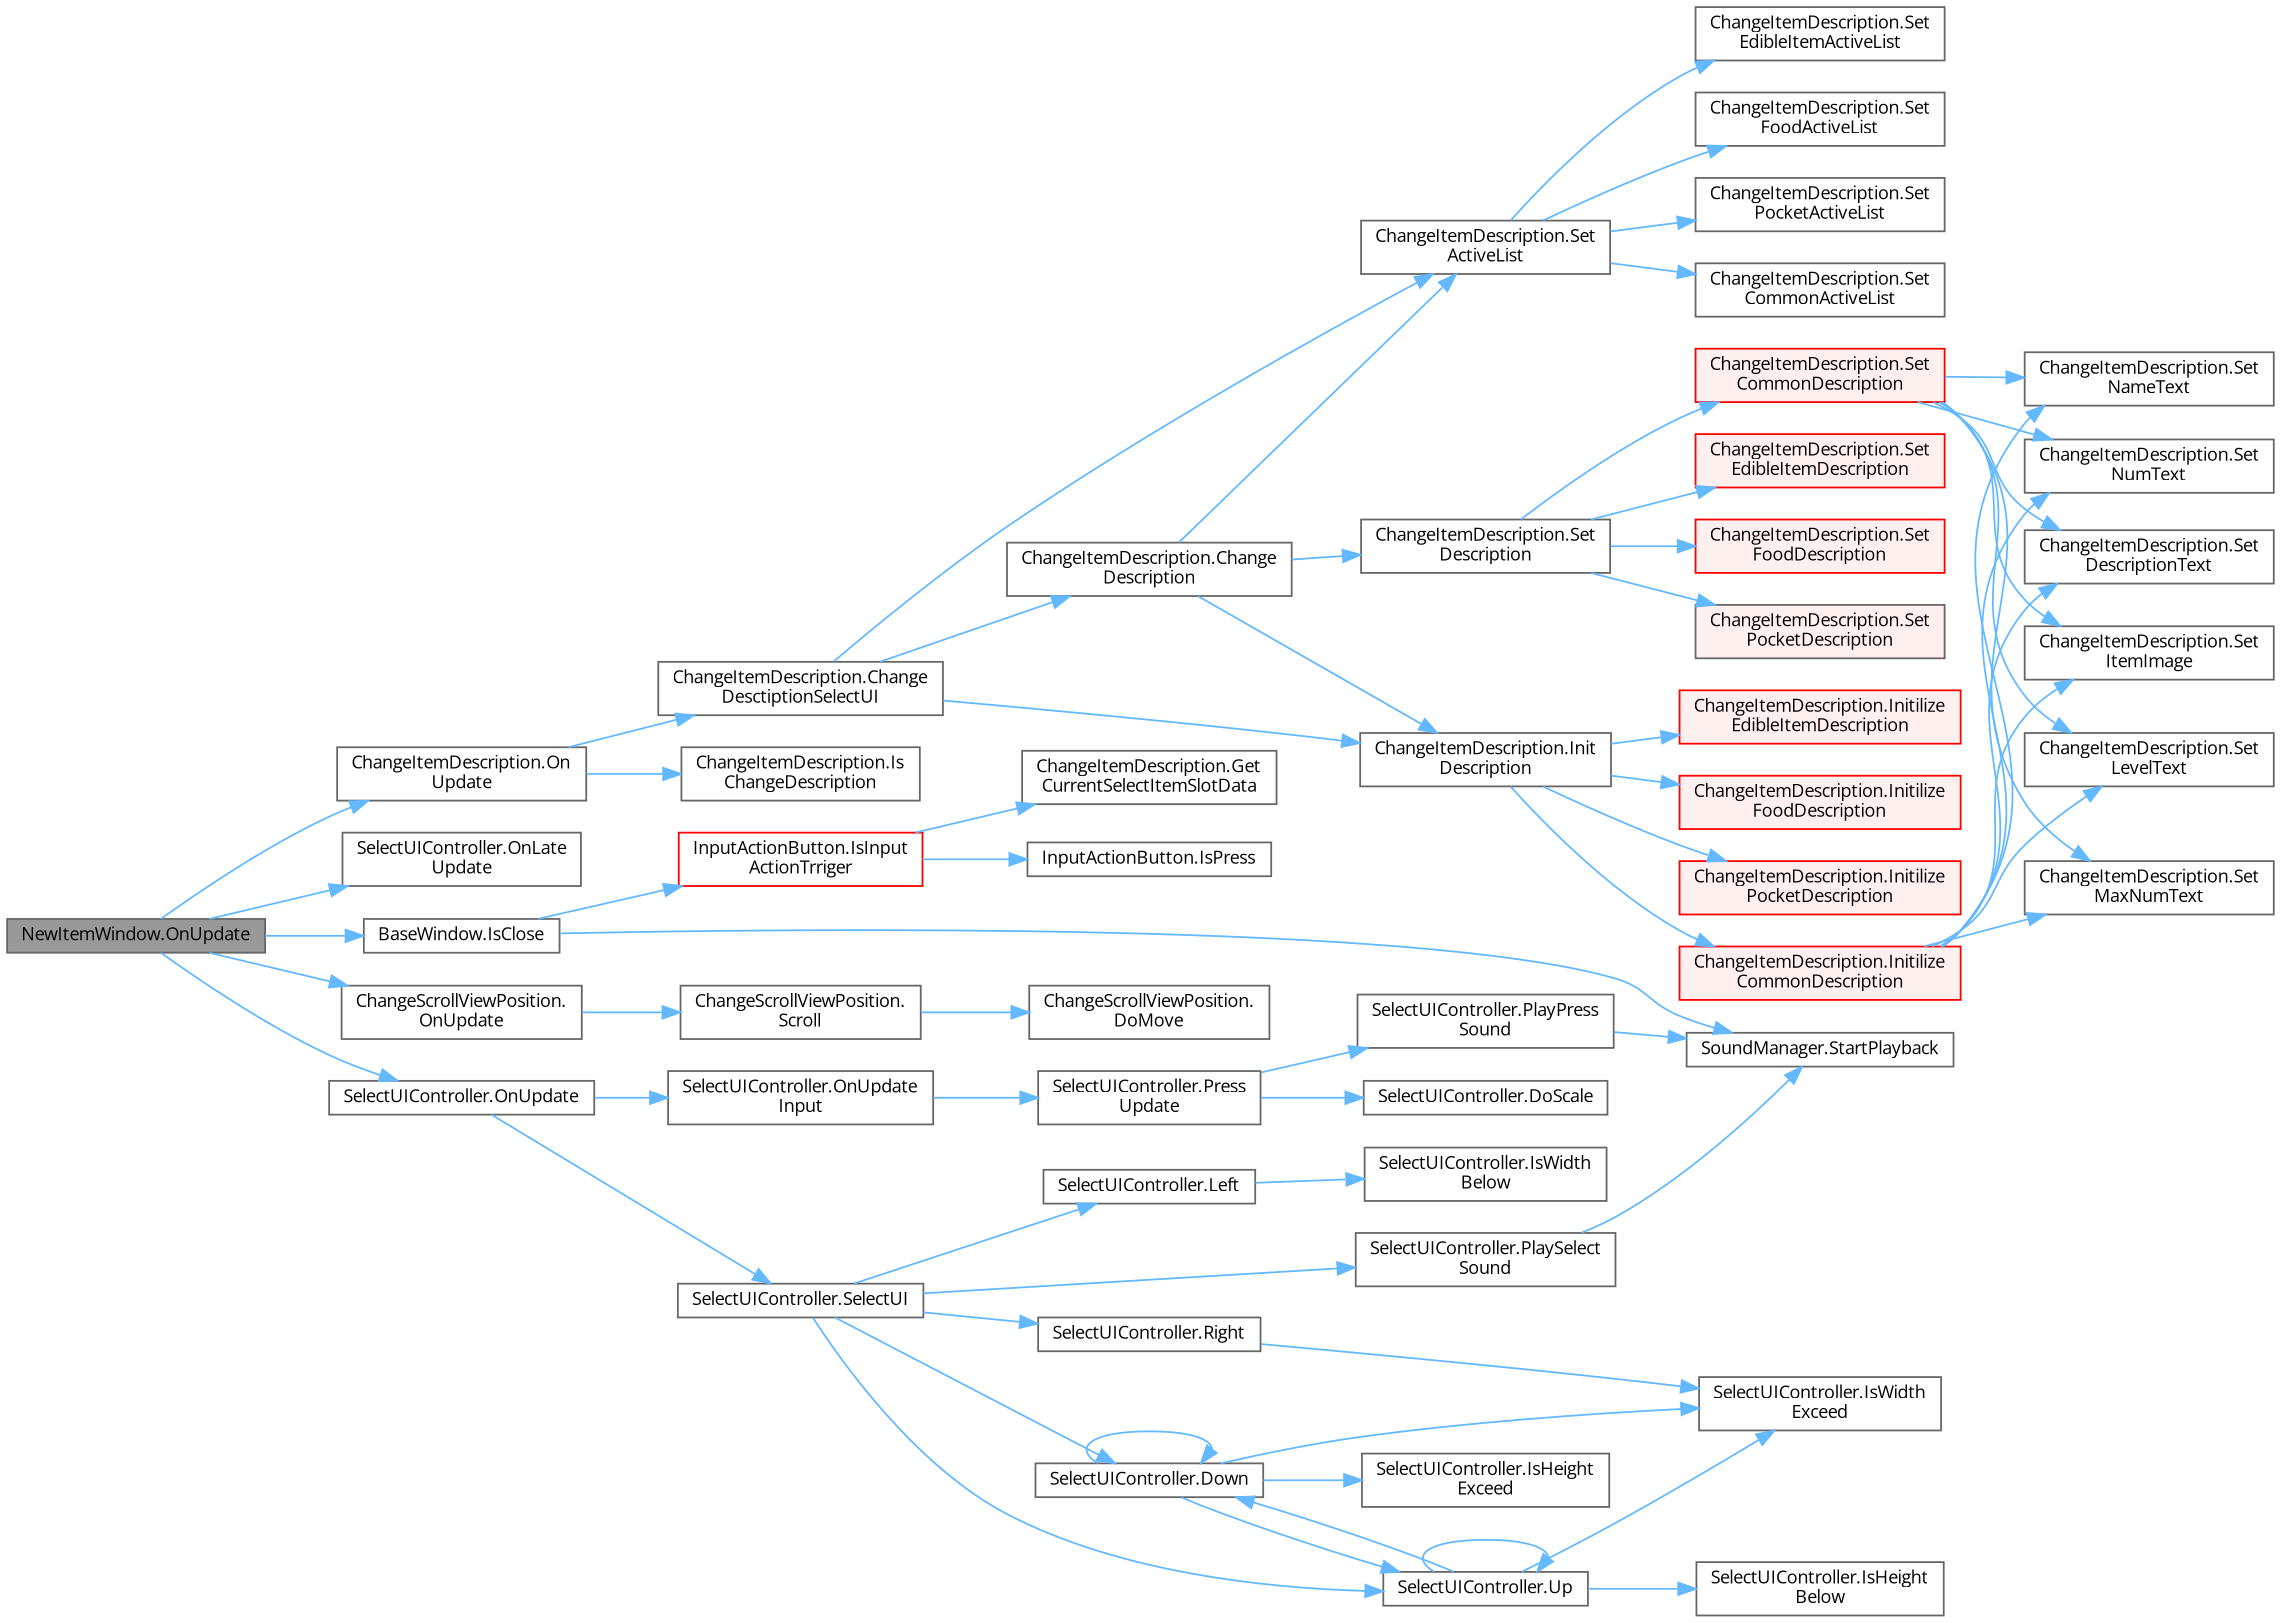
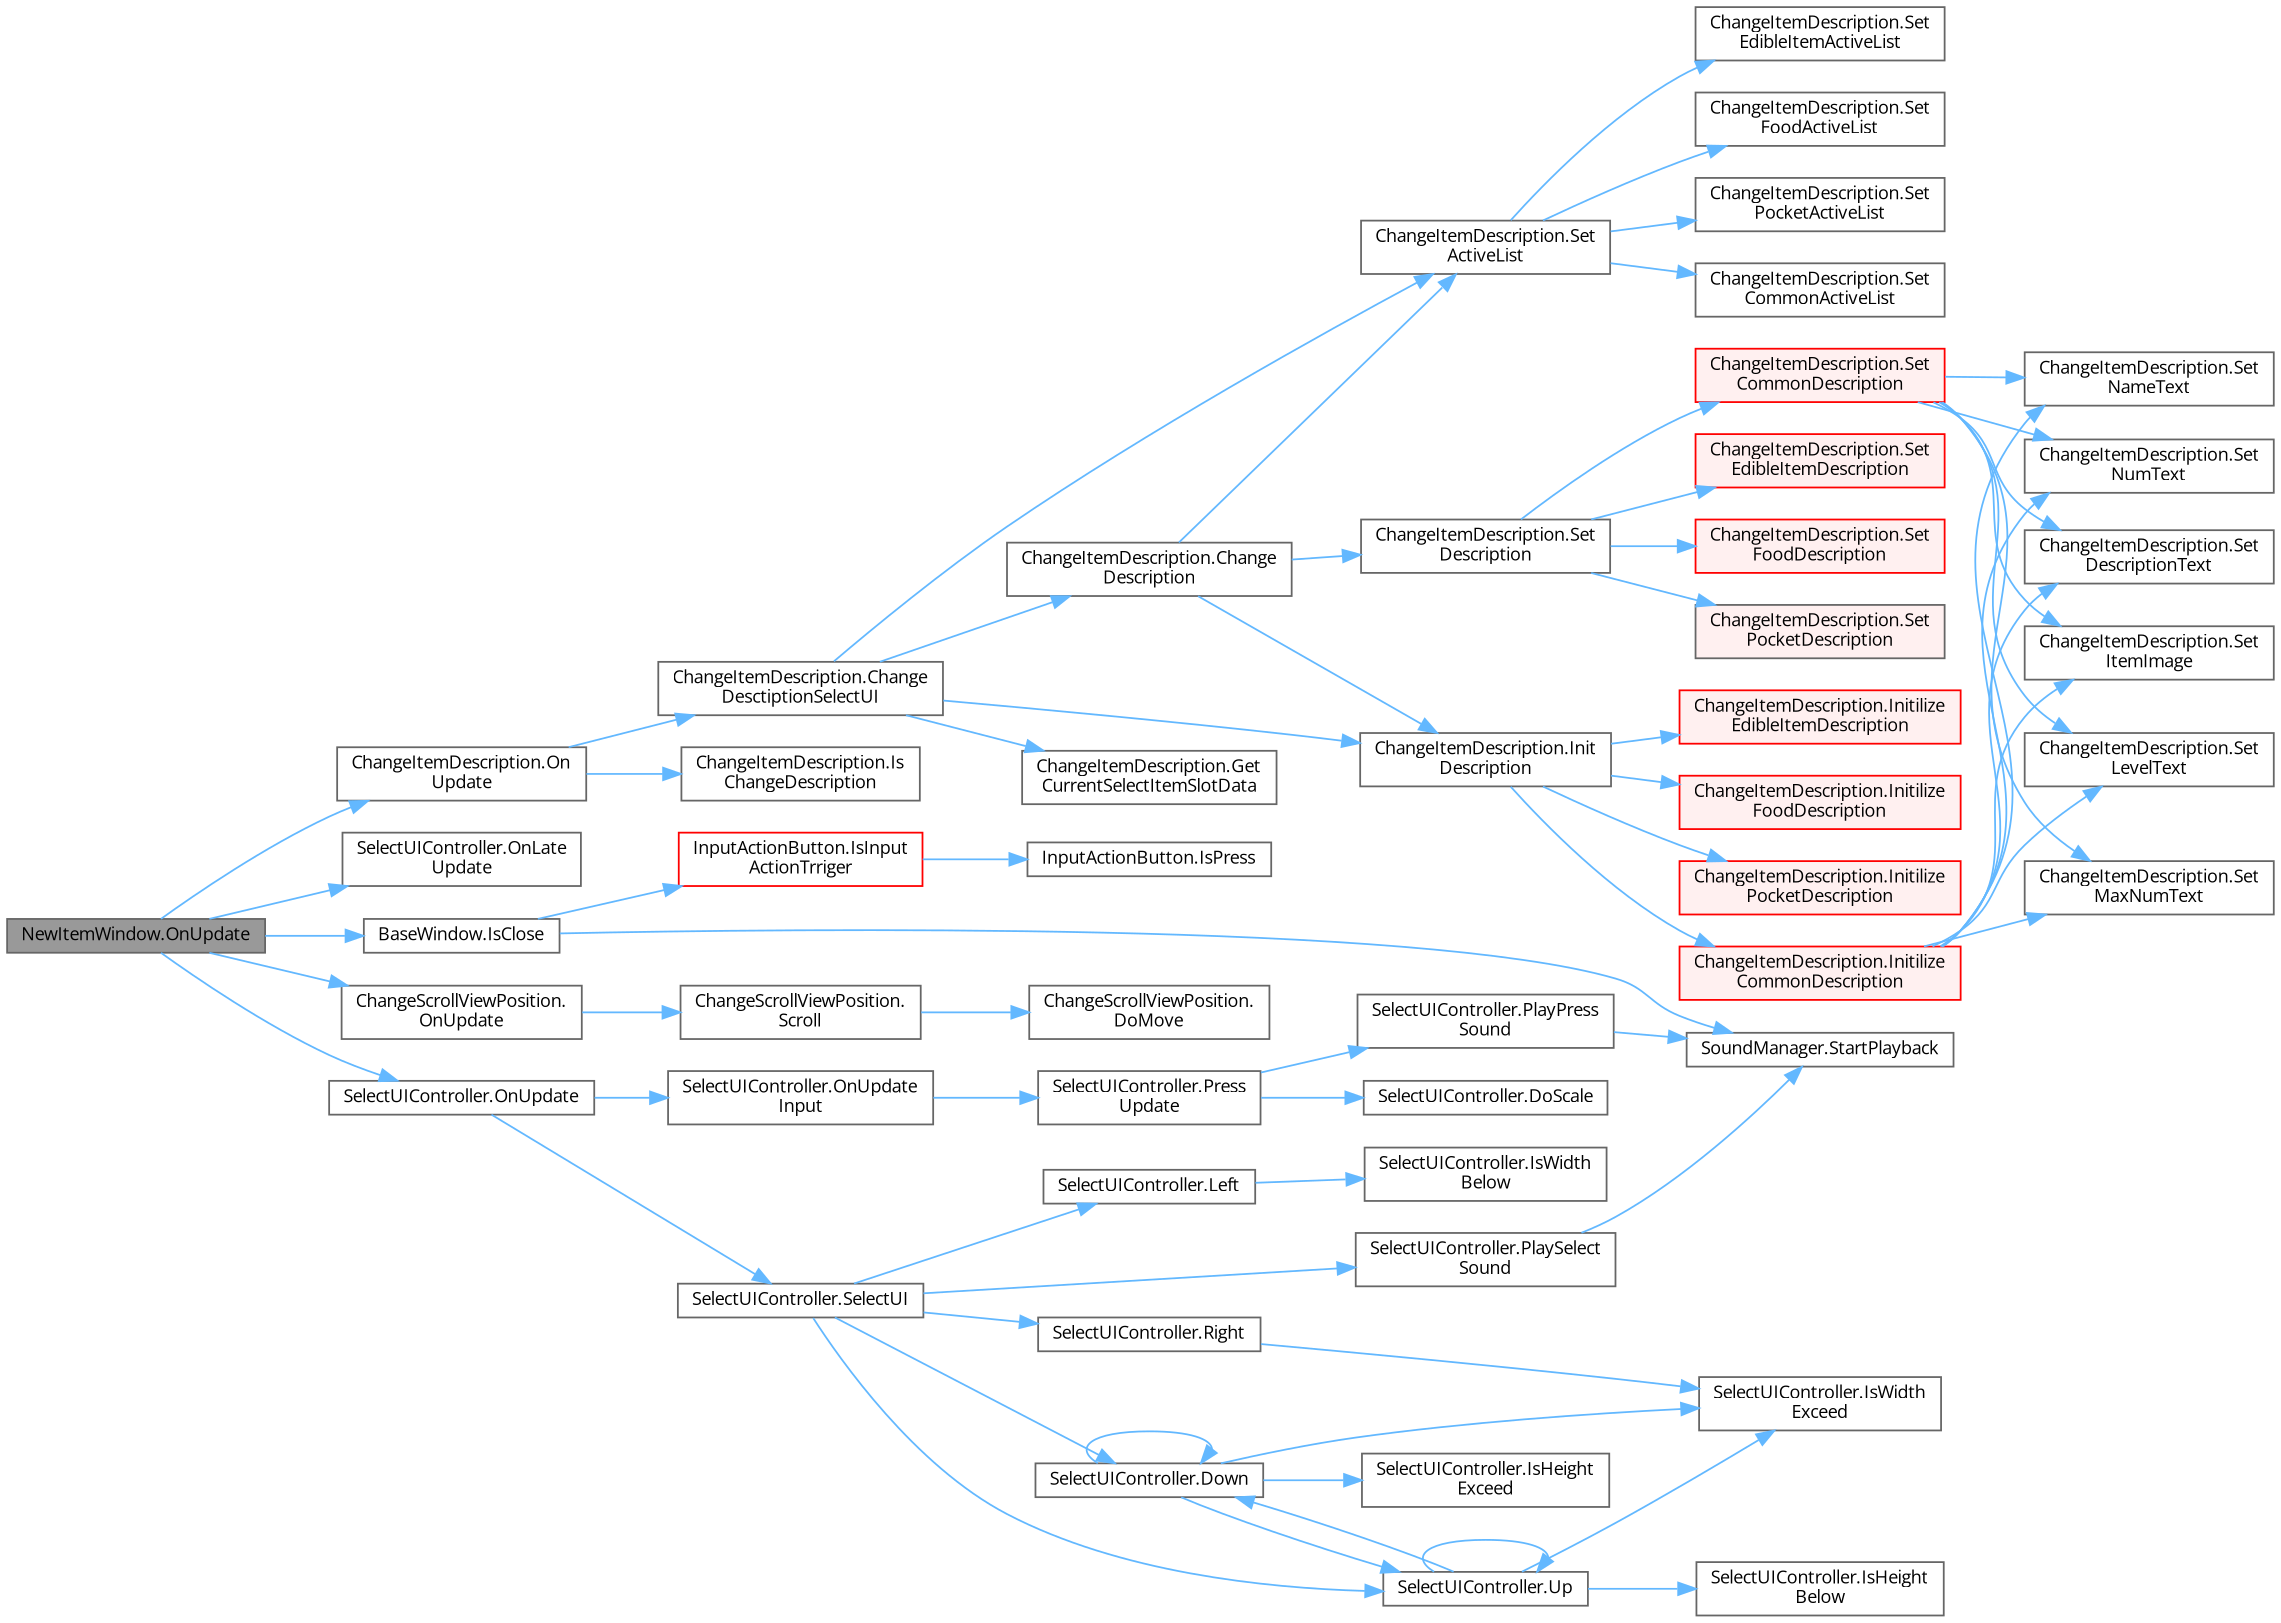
(966, 820) -> (966, 731)
